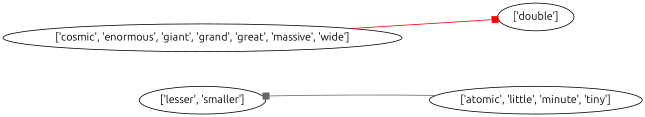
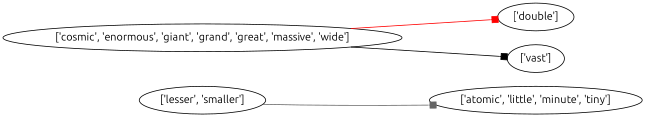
none -> (536, 59)
(353, 95) -> (346, 105)
